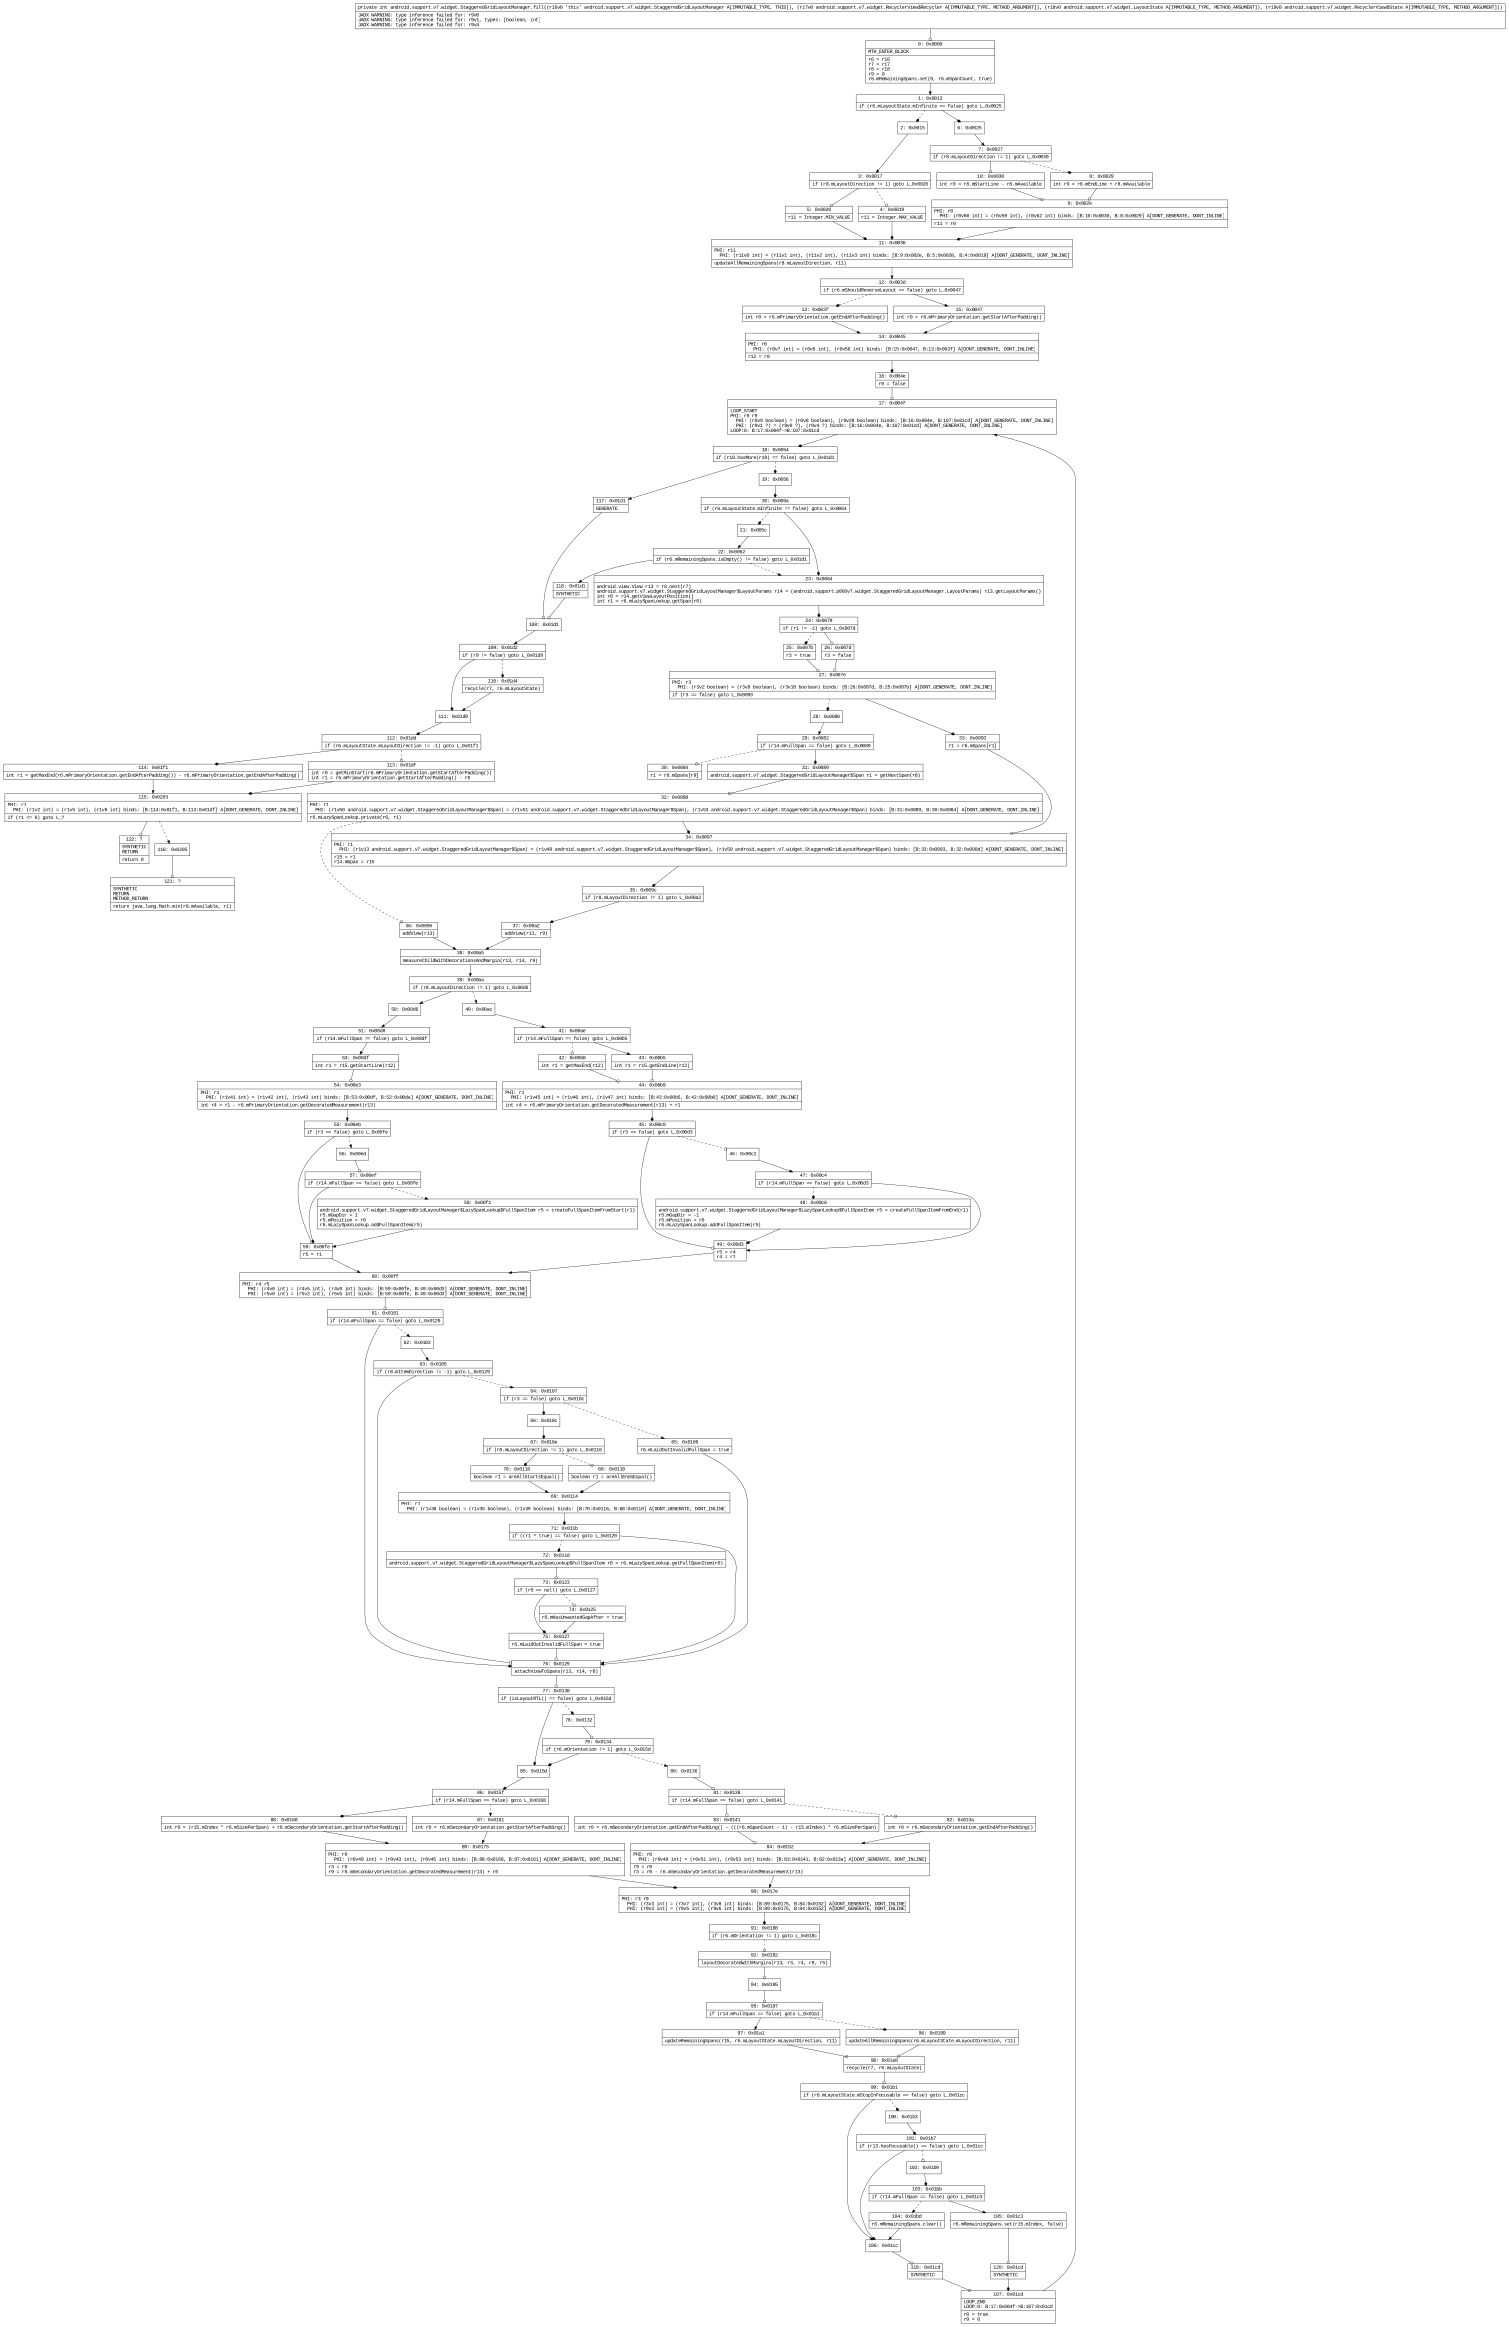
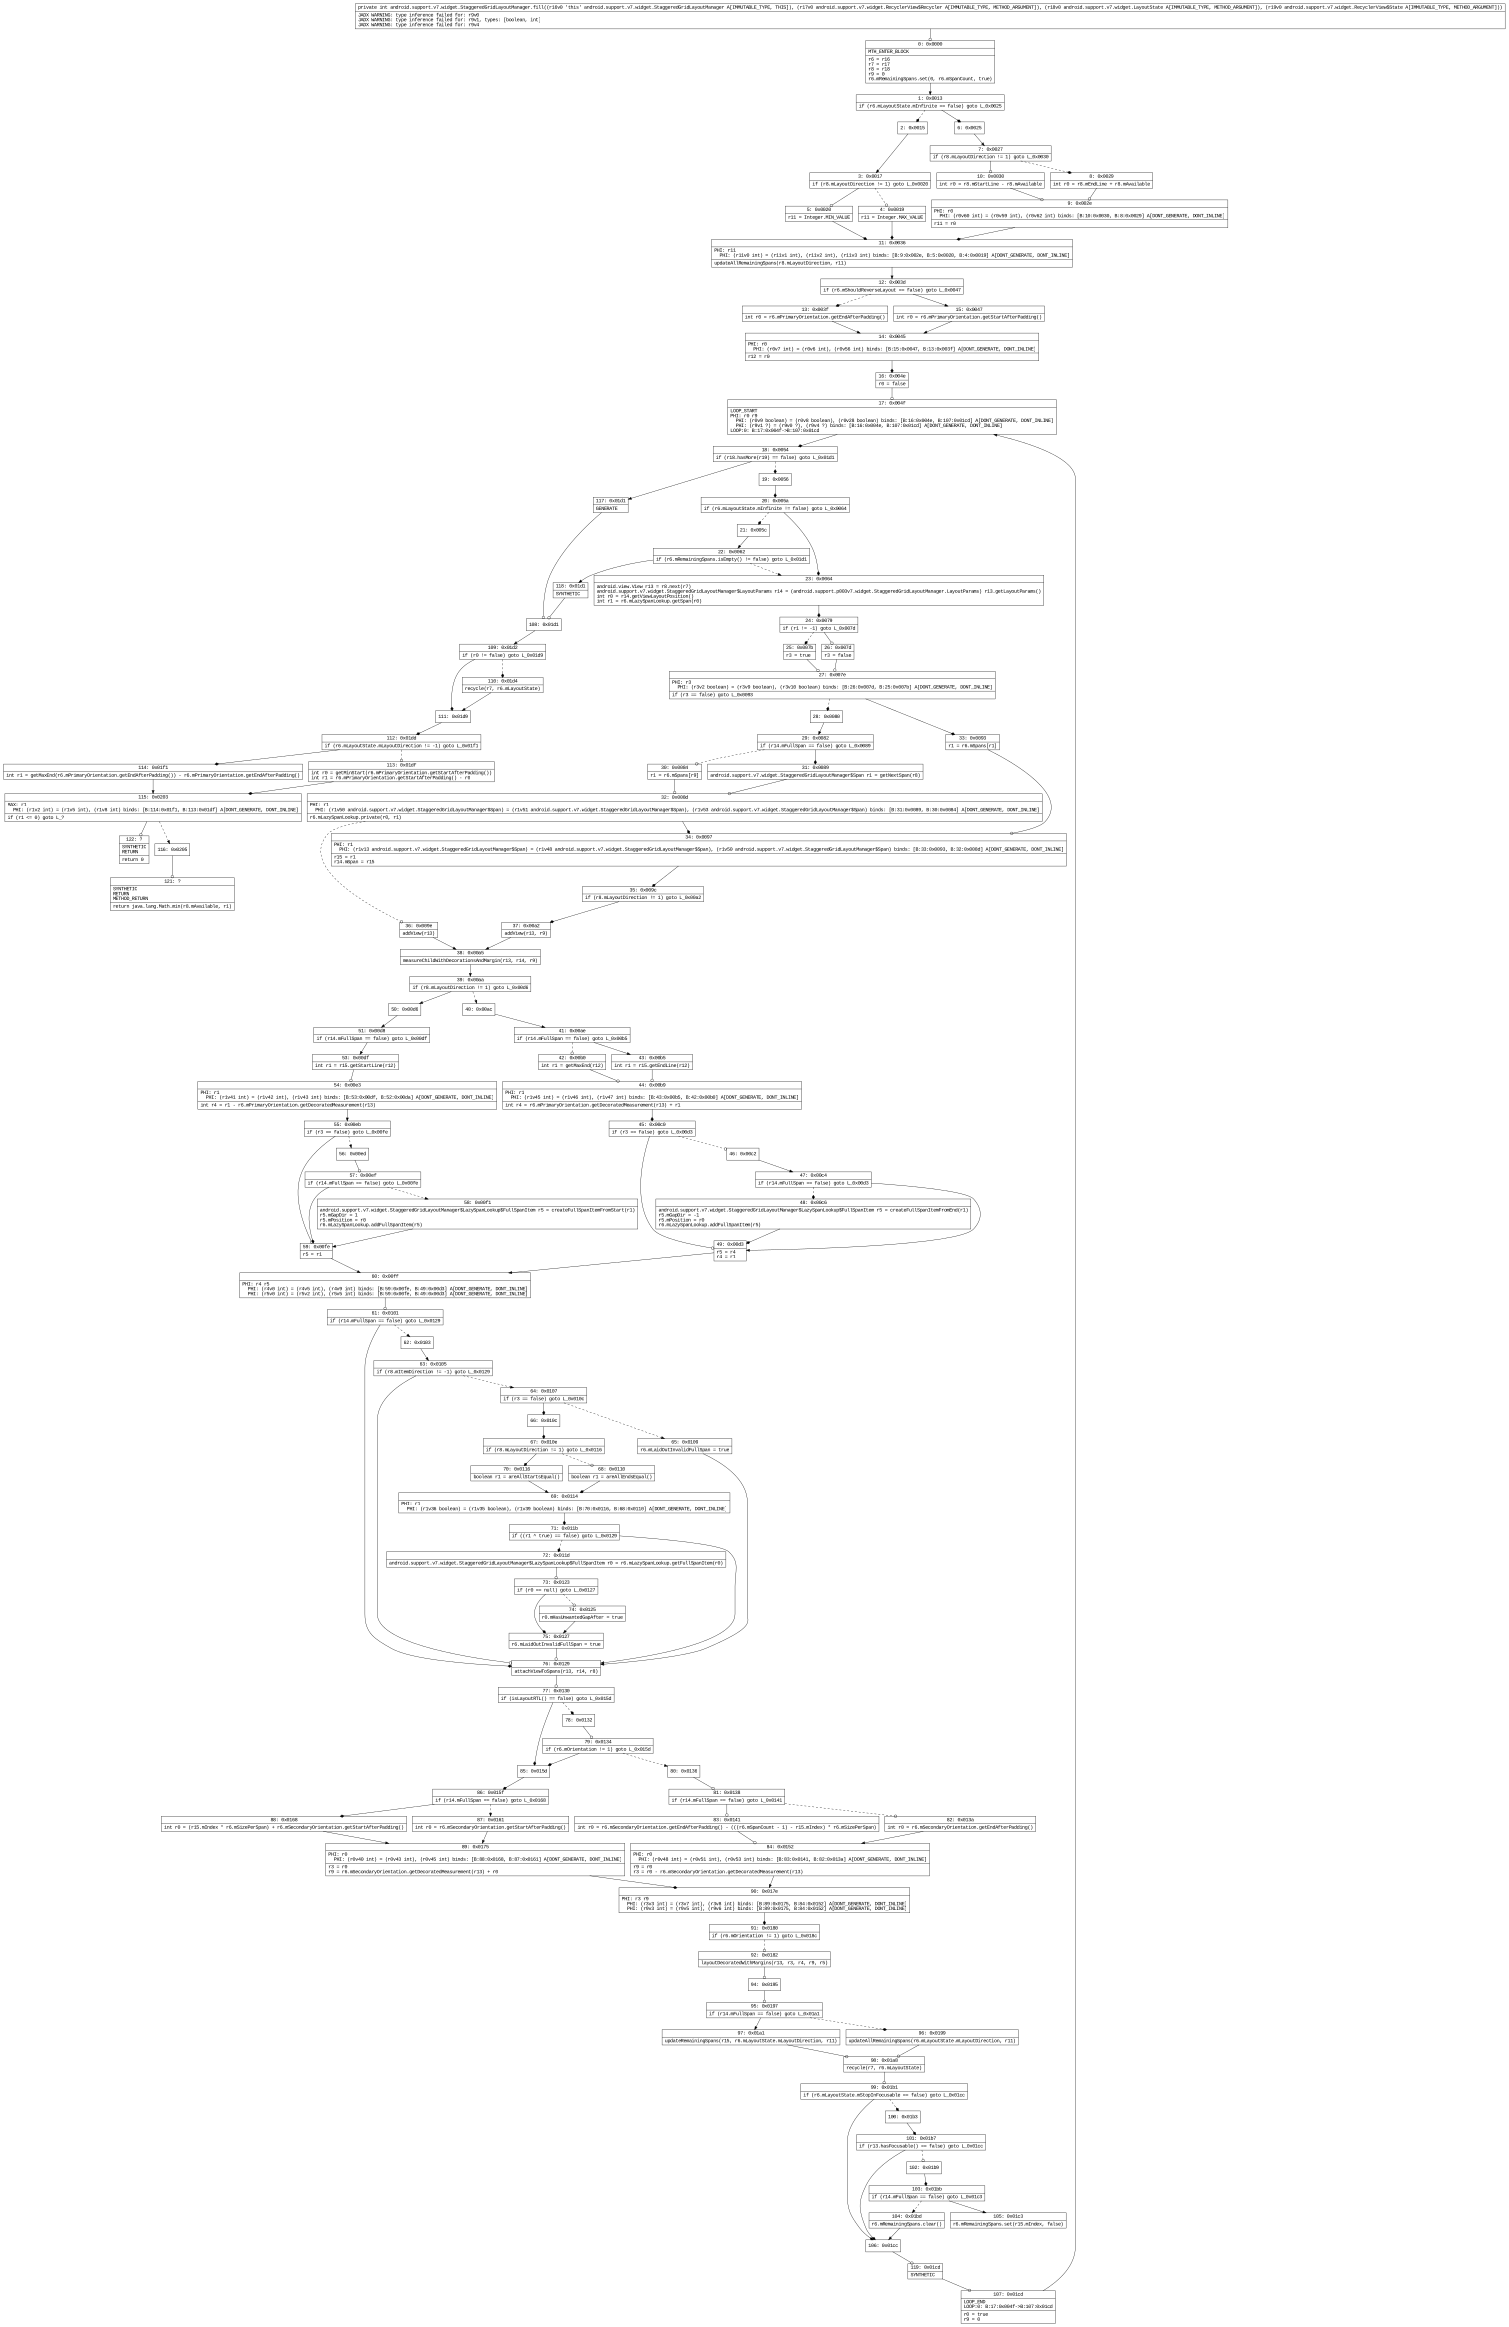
none -> (675, 785)
(18, 805) -> (18, 805)
(1008, 2271) -> none
